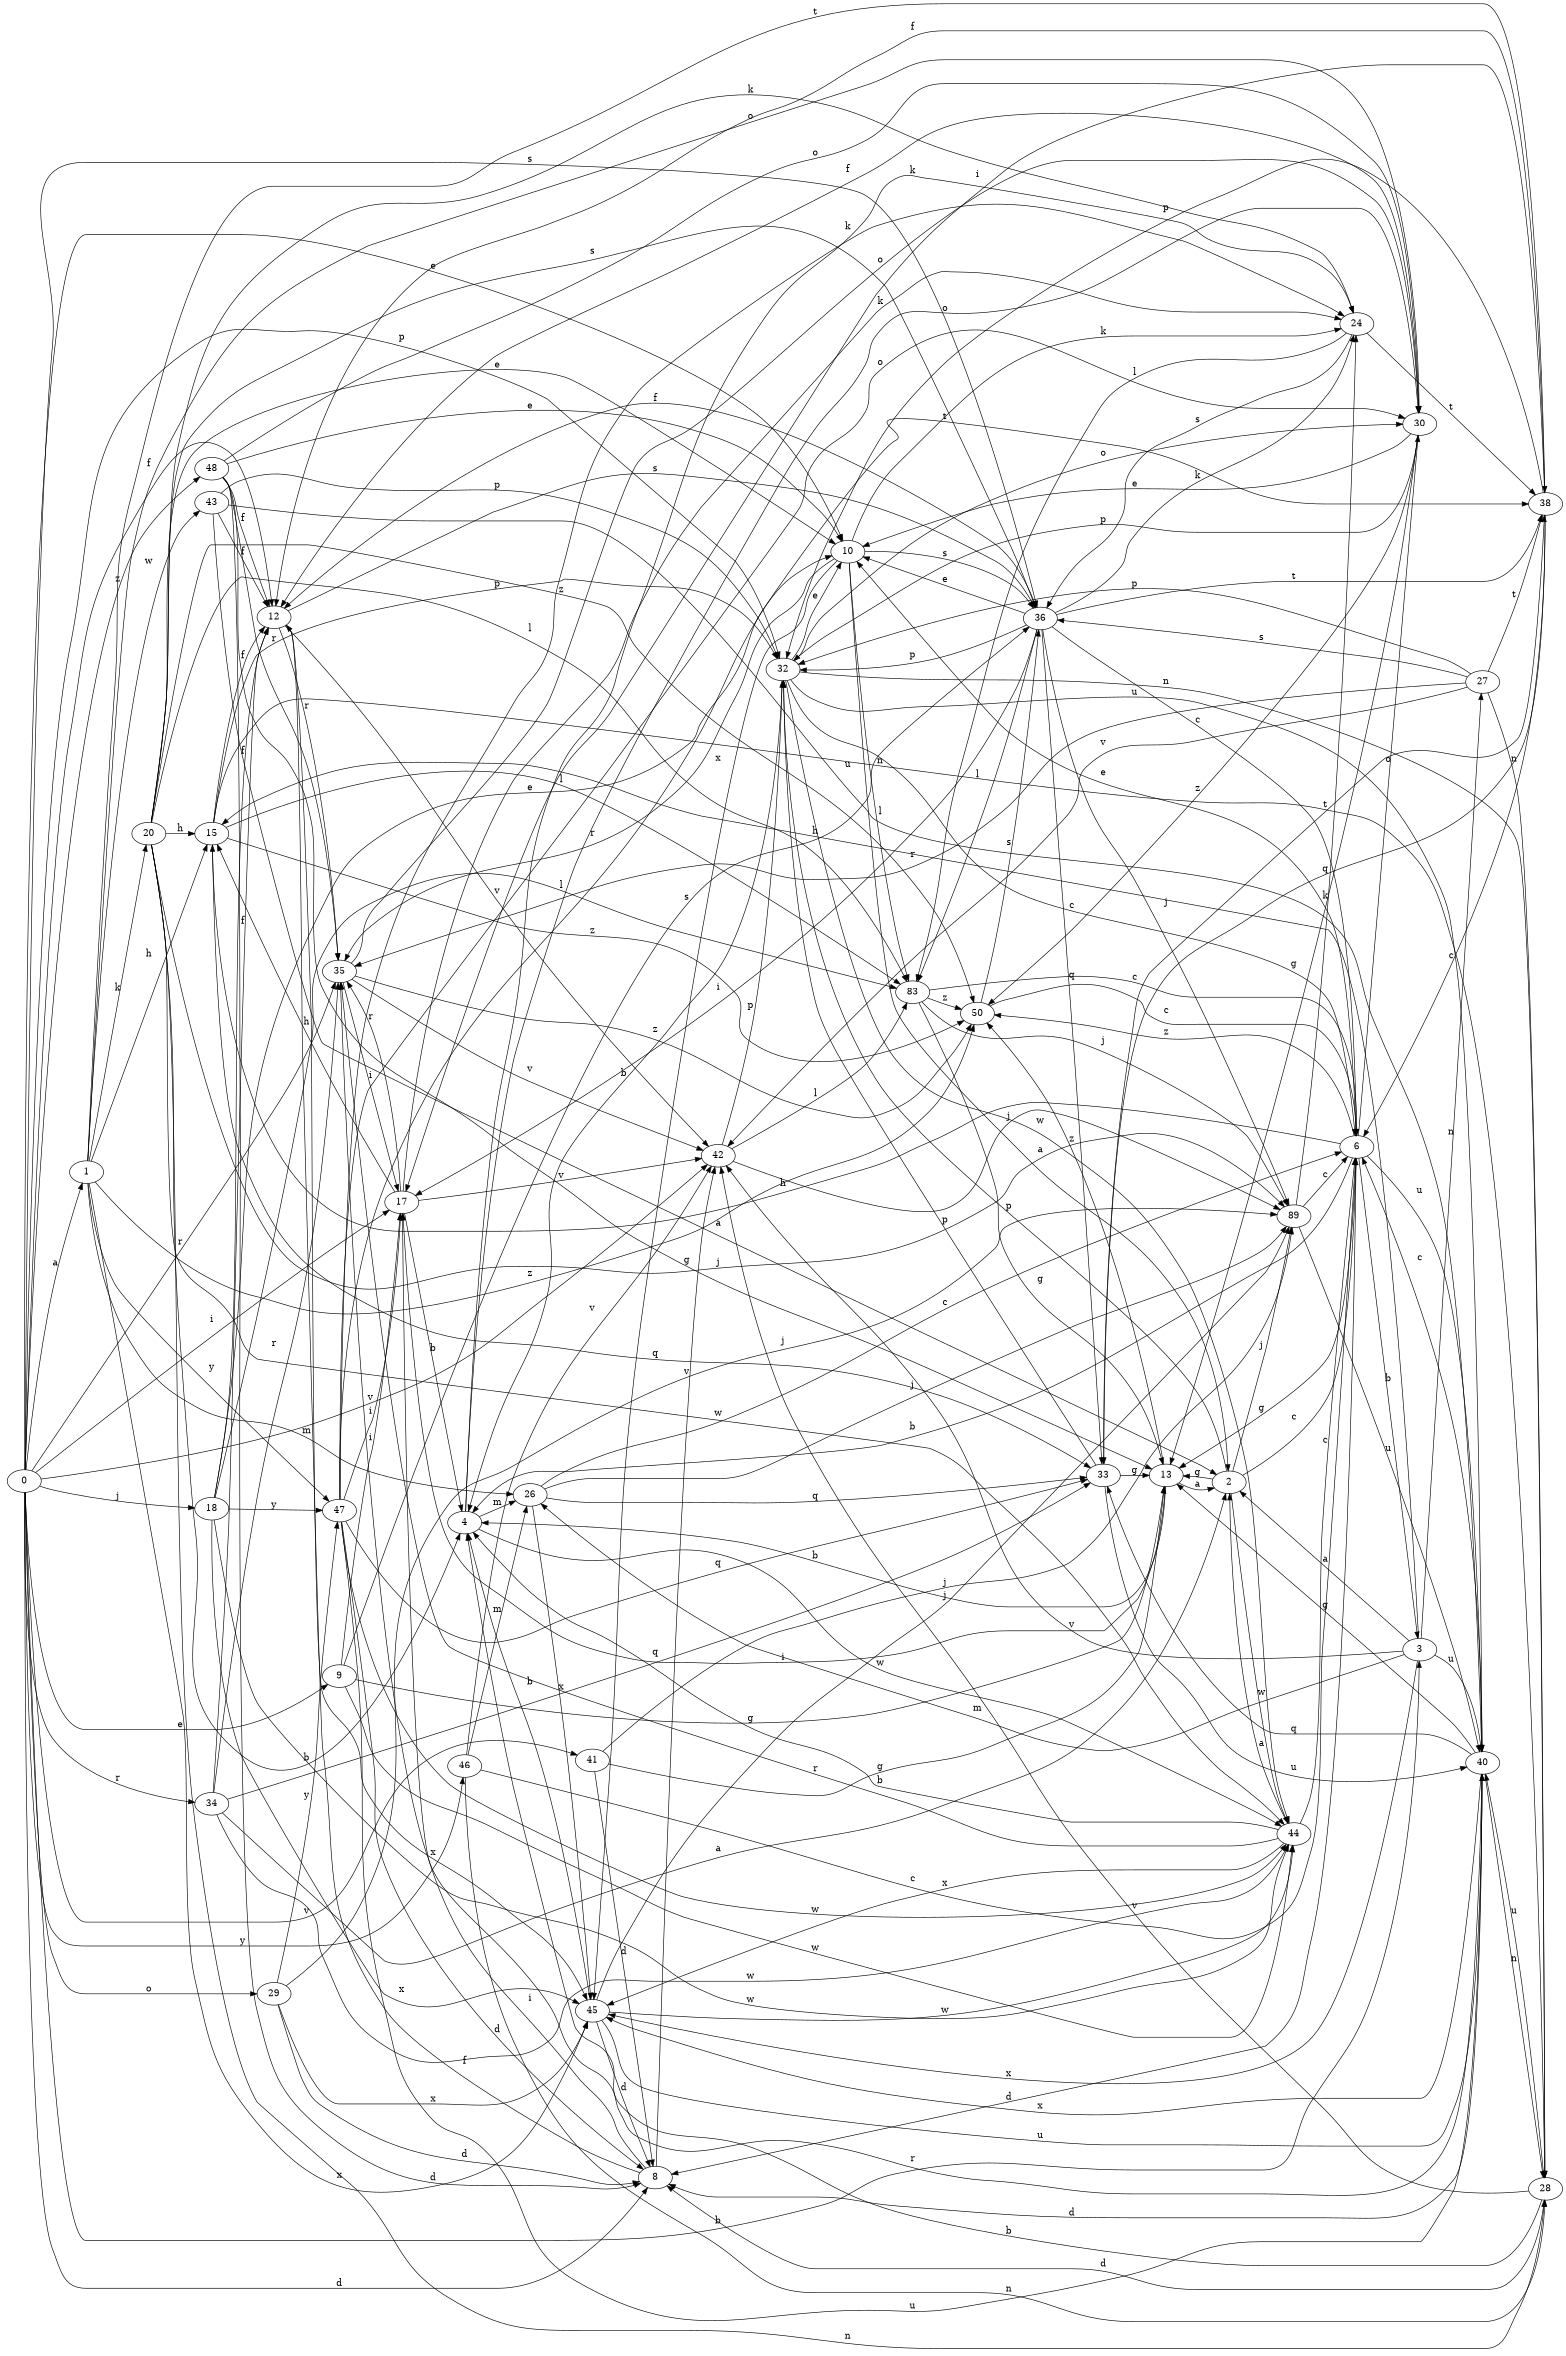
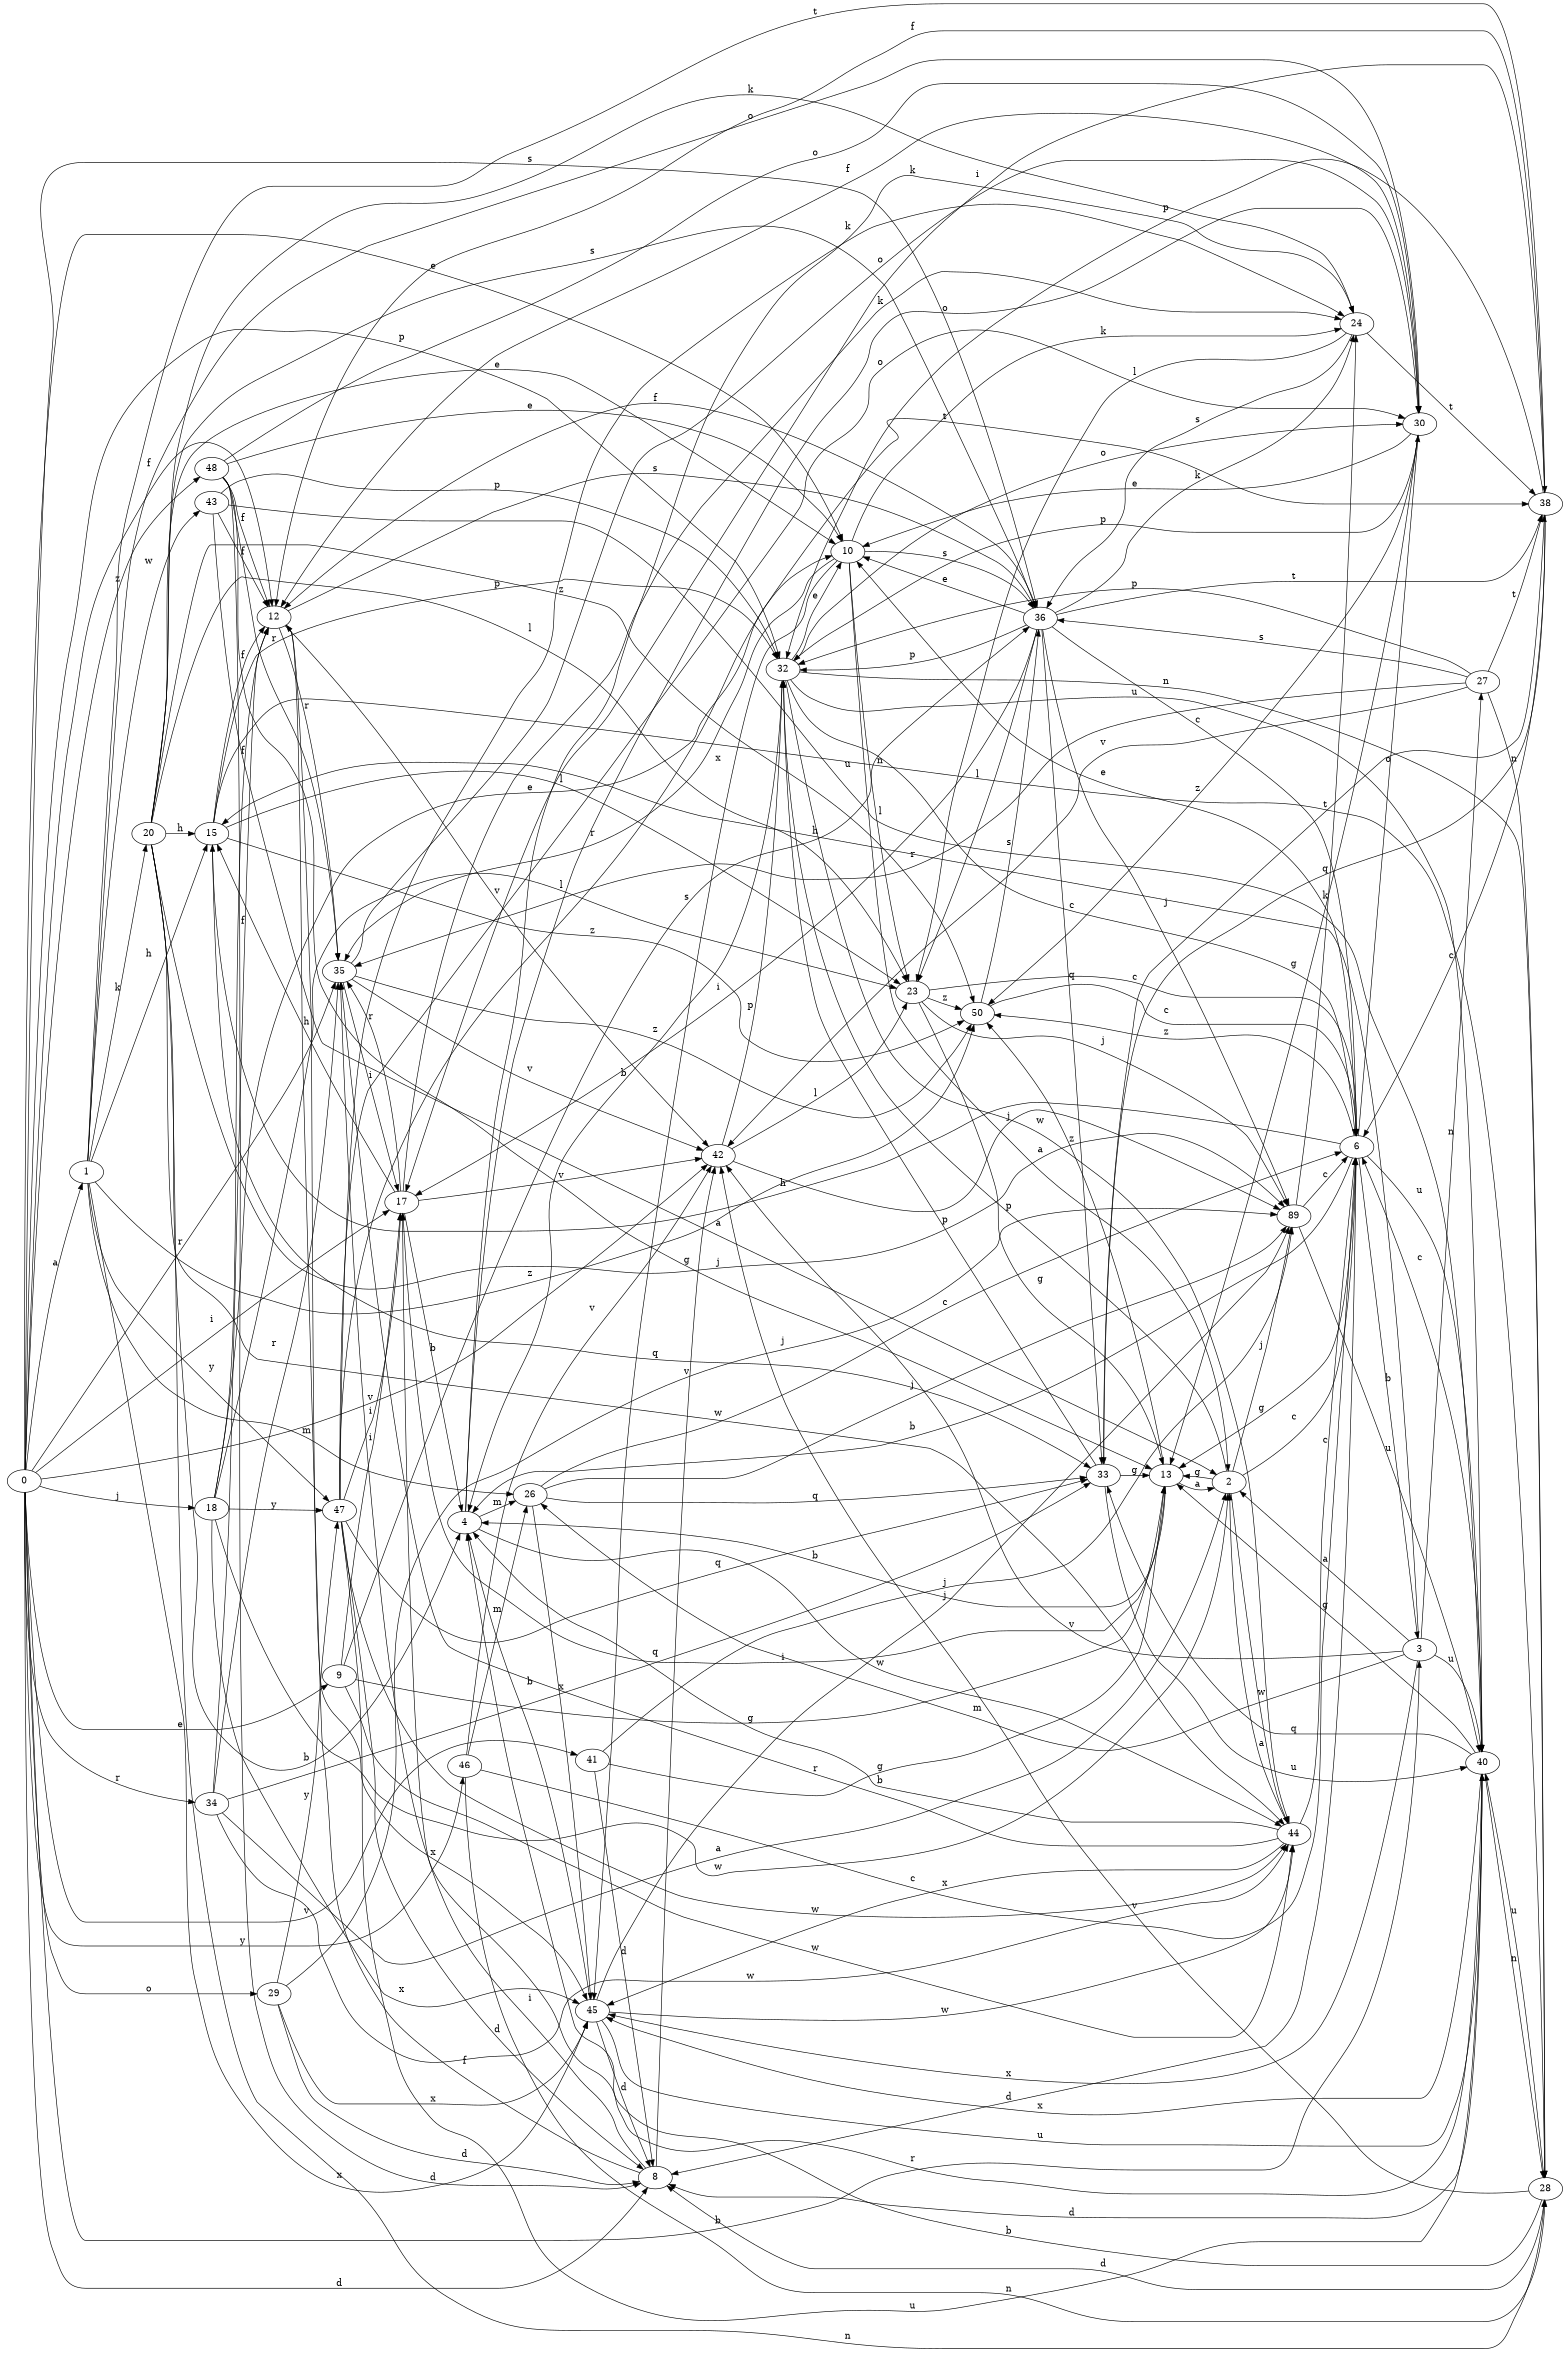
(913, 992) -> (913, 992)
(647, 1955) -> (720, 1875)
